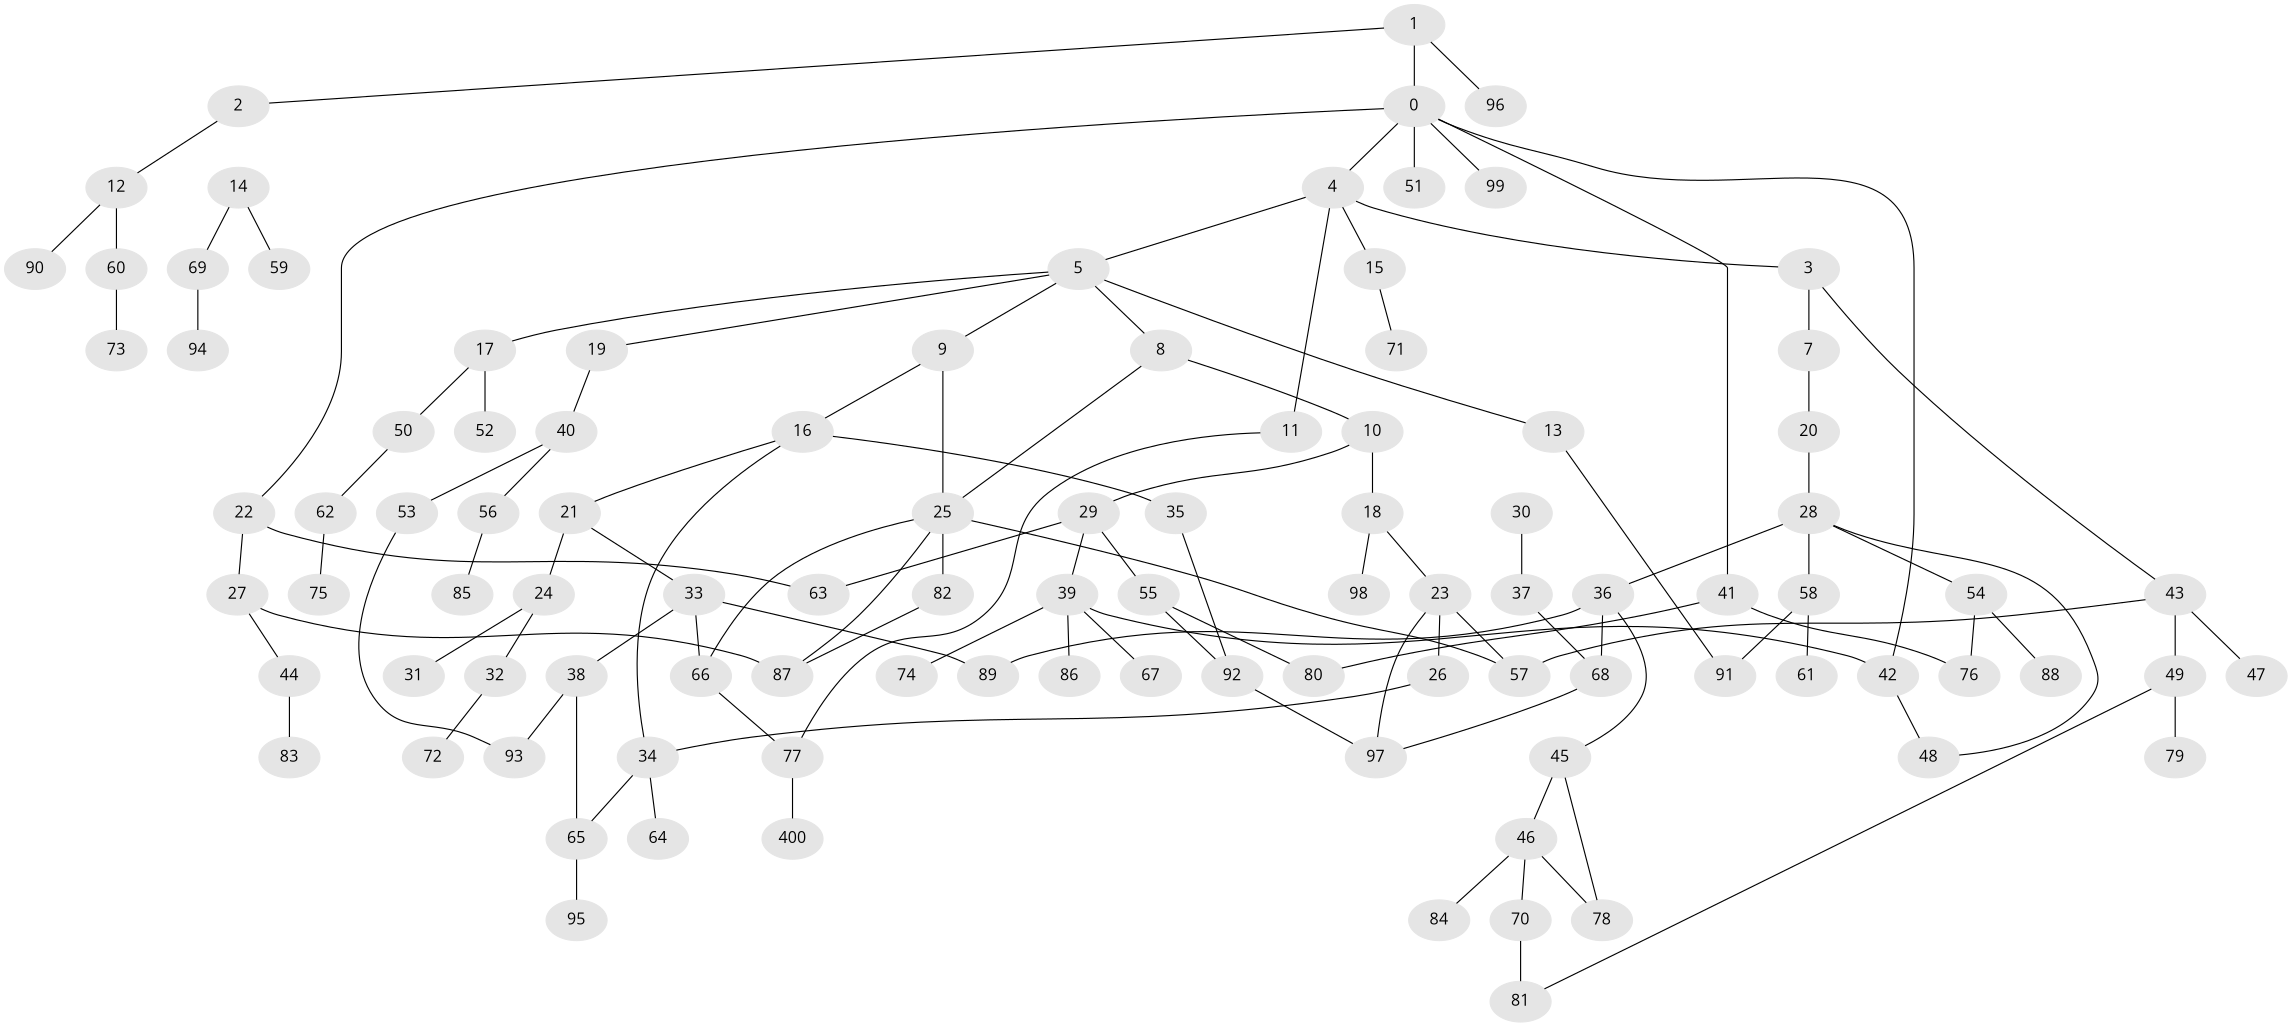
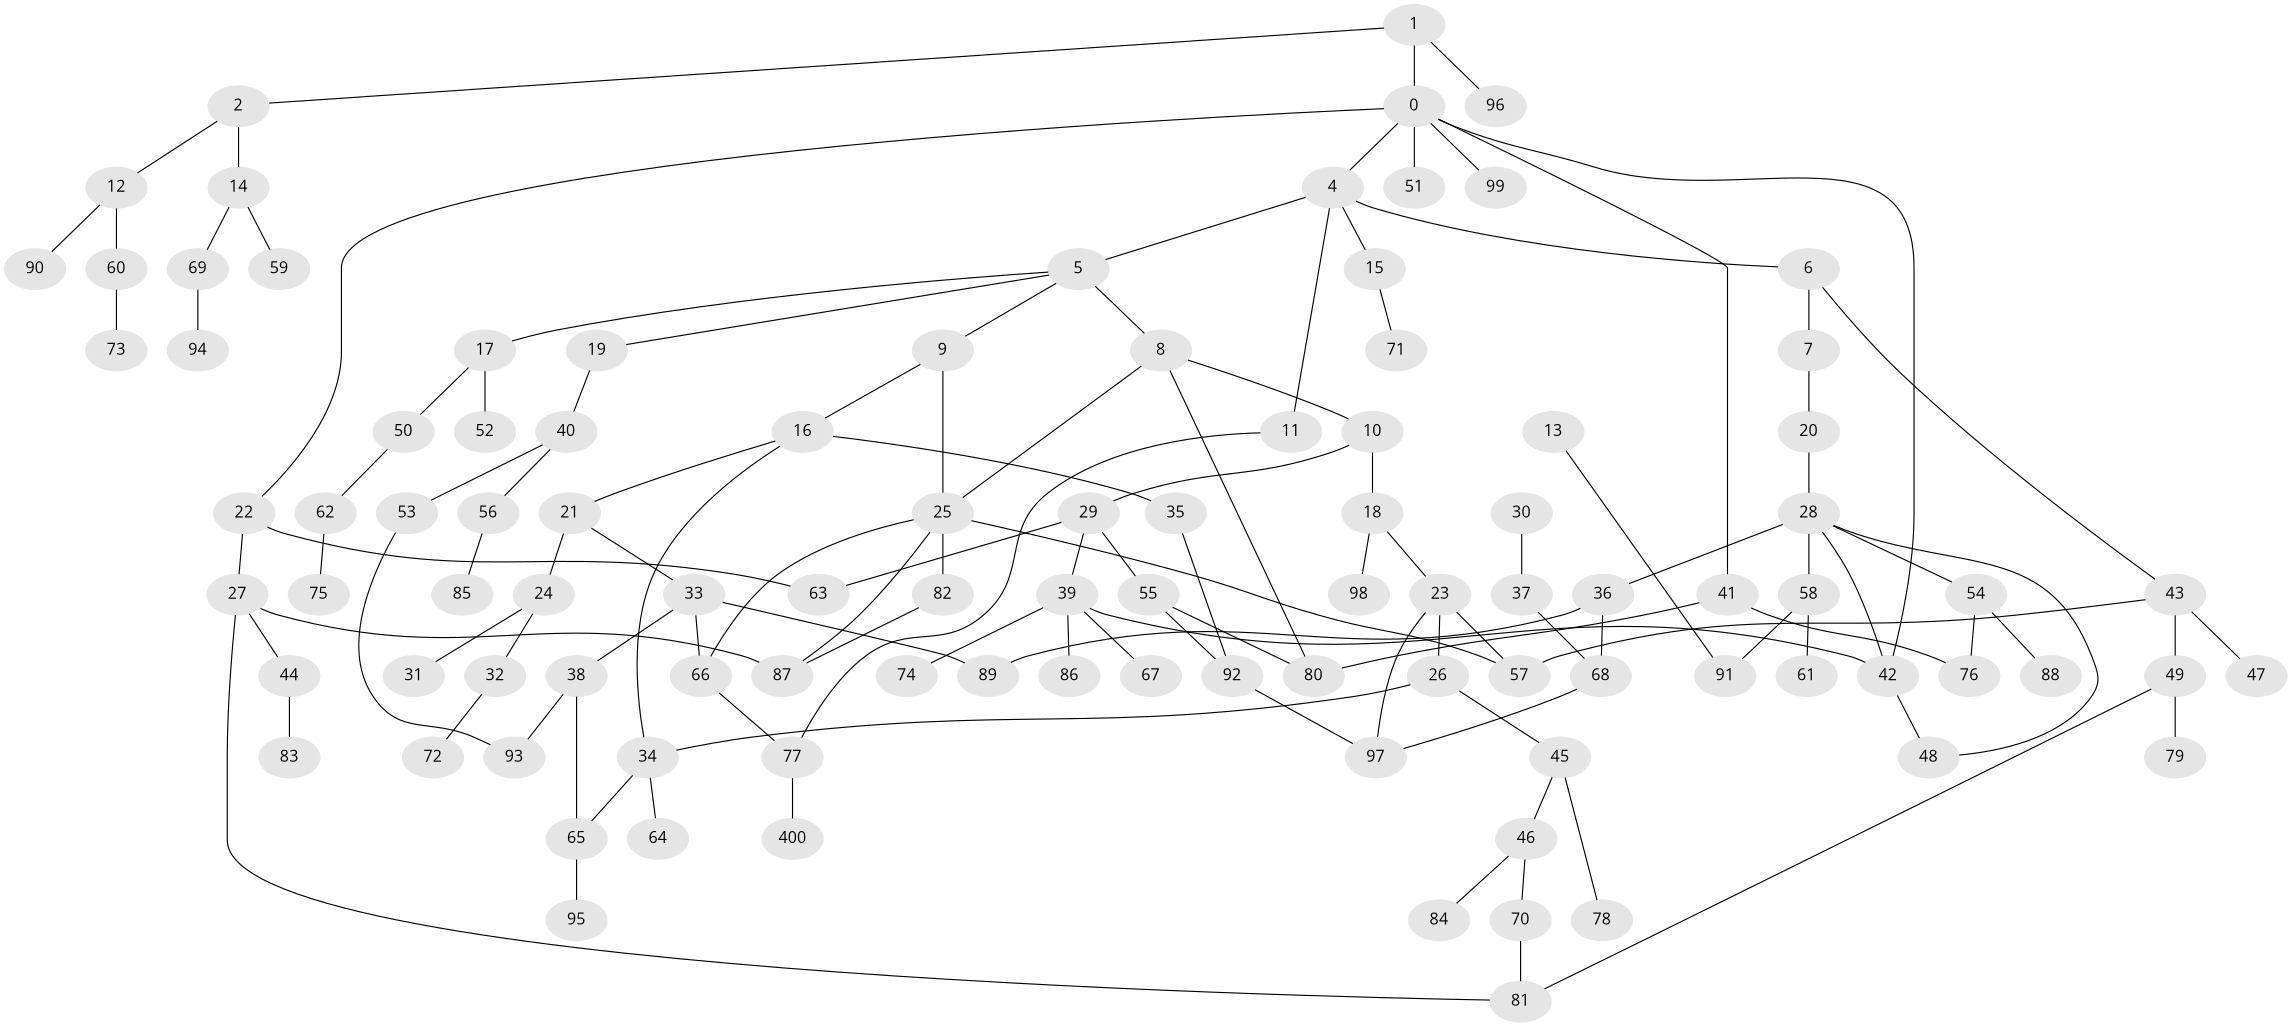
none -> (239, 147)
(1809, 269) -> (1809, 269)
(1313, 356) -> none
none -> (1237, 513)
none -> (1858, 591)
(1644, 689) -> (1493, 713)
(1564, 880) -> none
none -> (734, 963)
